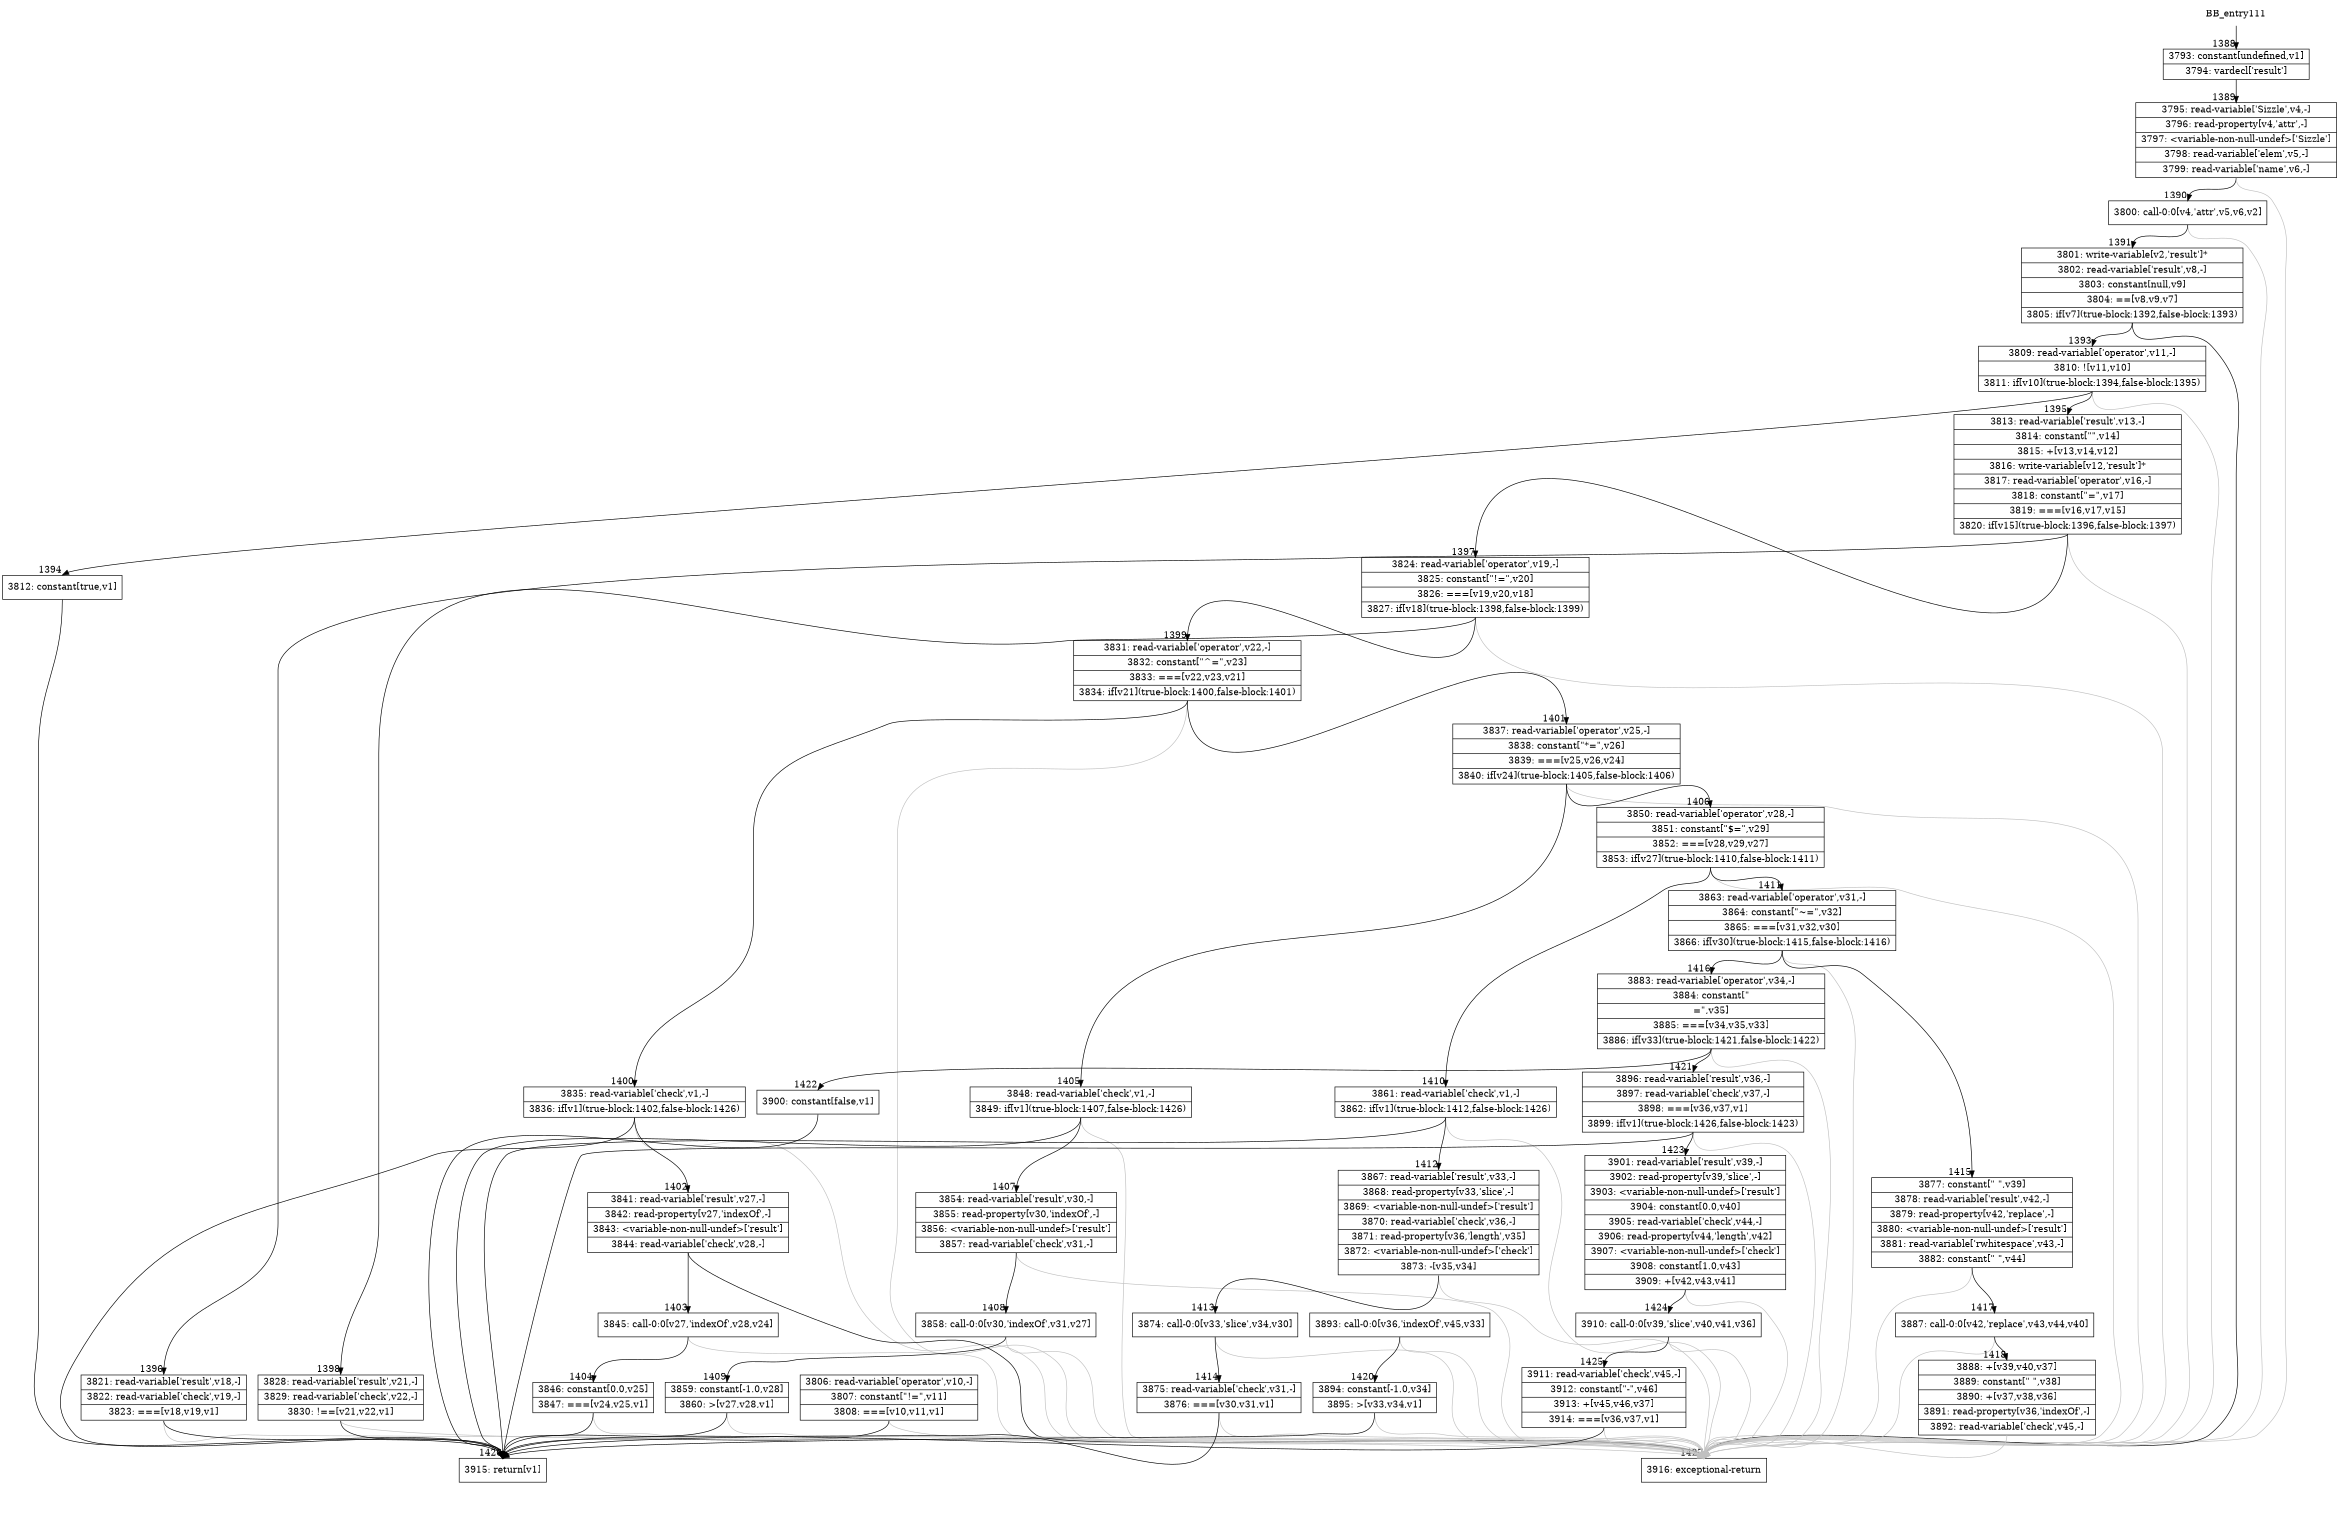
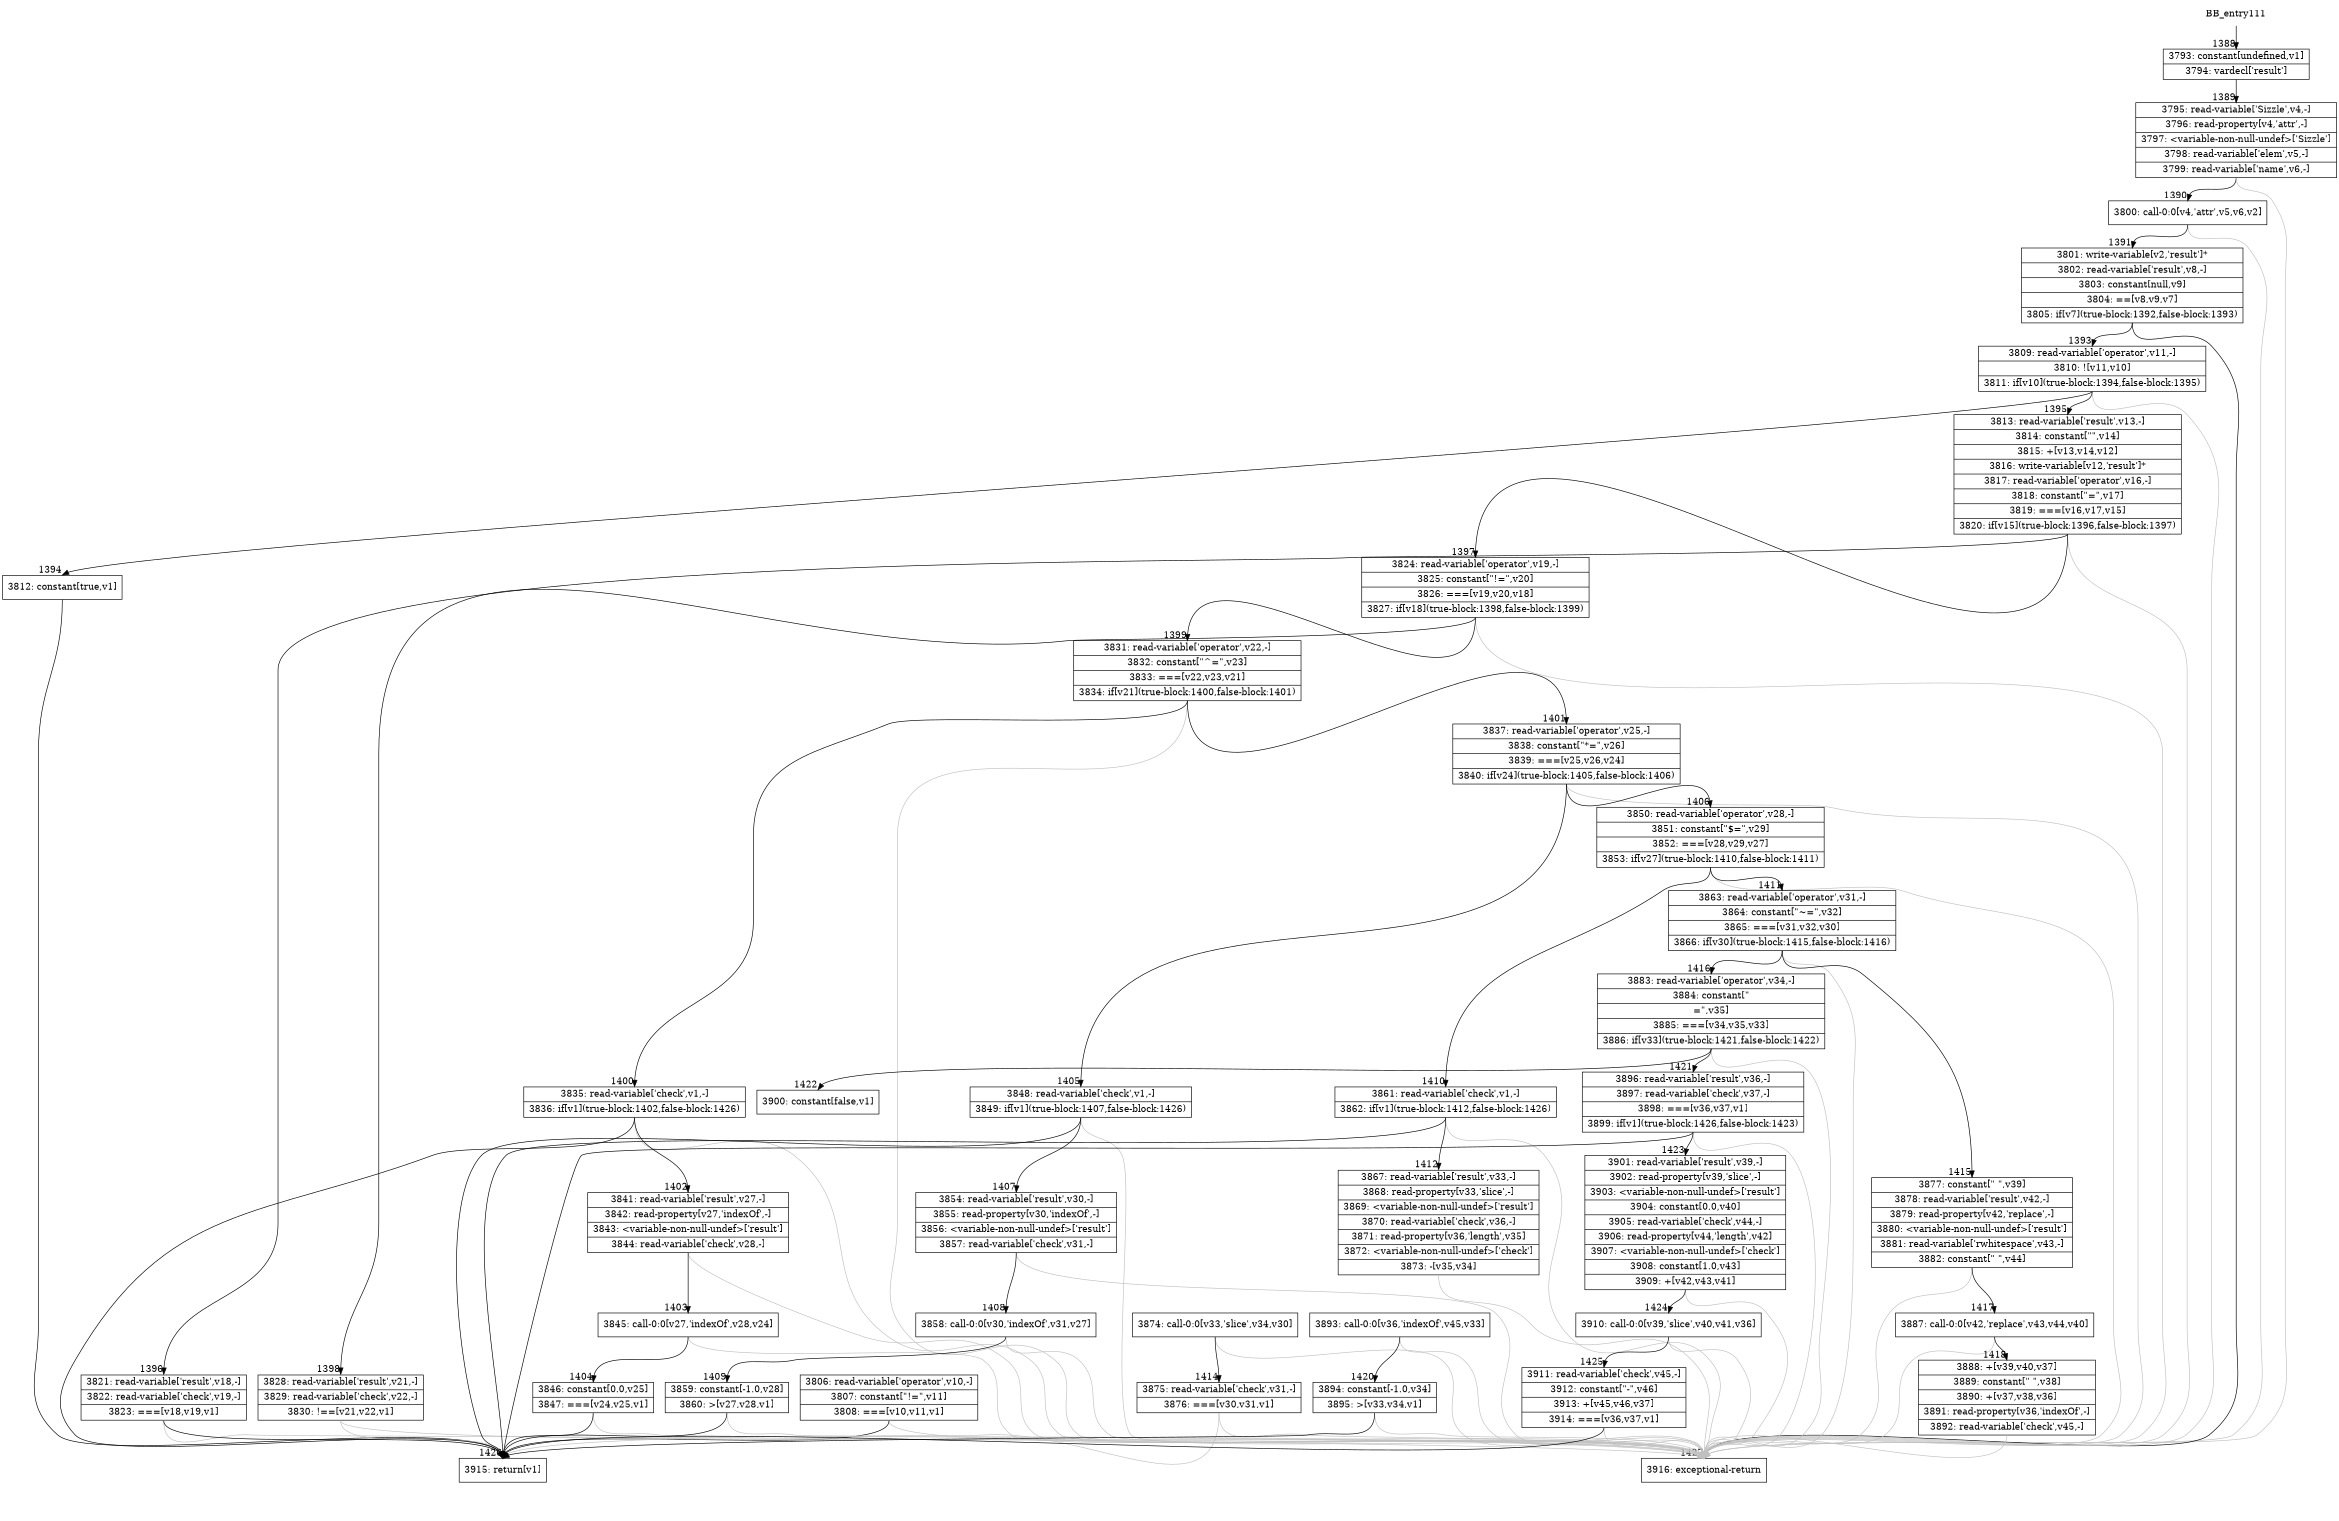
(492, 1140) -> none
(1336, 1297) -> none
(1025, 1421) -> (1025, 1421)
(880, 1436) -> (880, 1436)
(419, 1440) -> (419, 1440)
